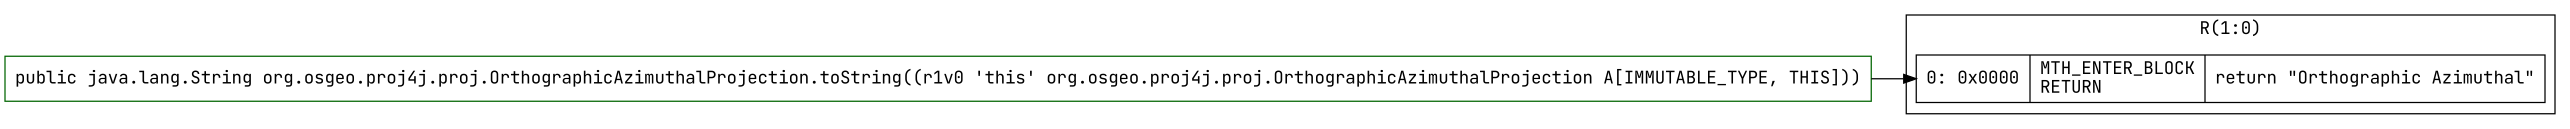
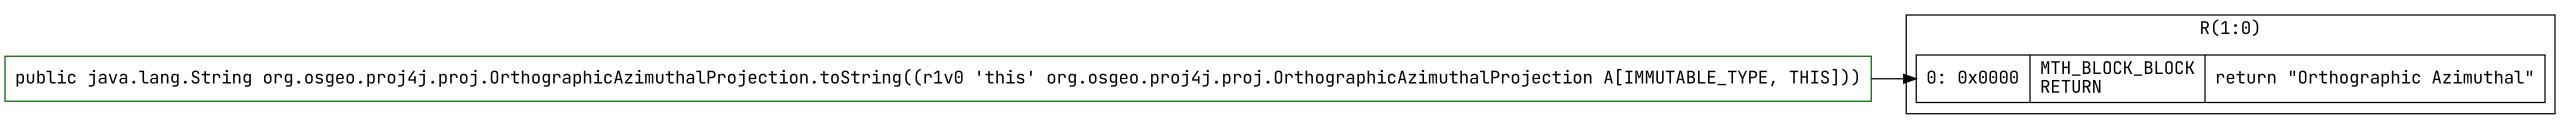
(2118, 69) -> (2118, 69)
